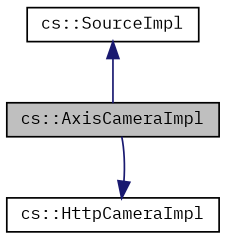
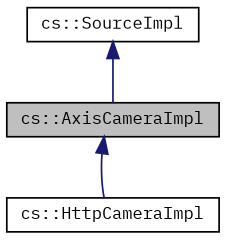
(124, 159) -> (102, 176)
